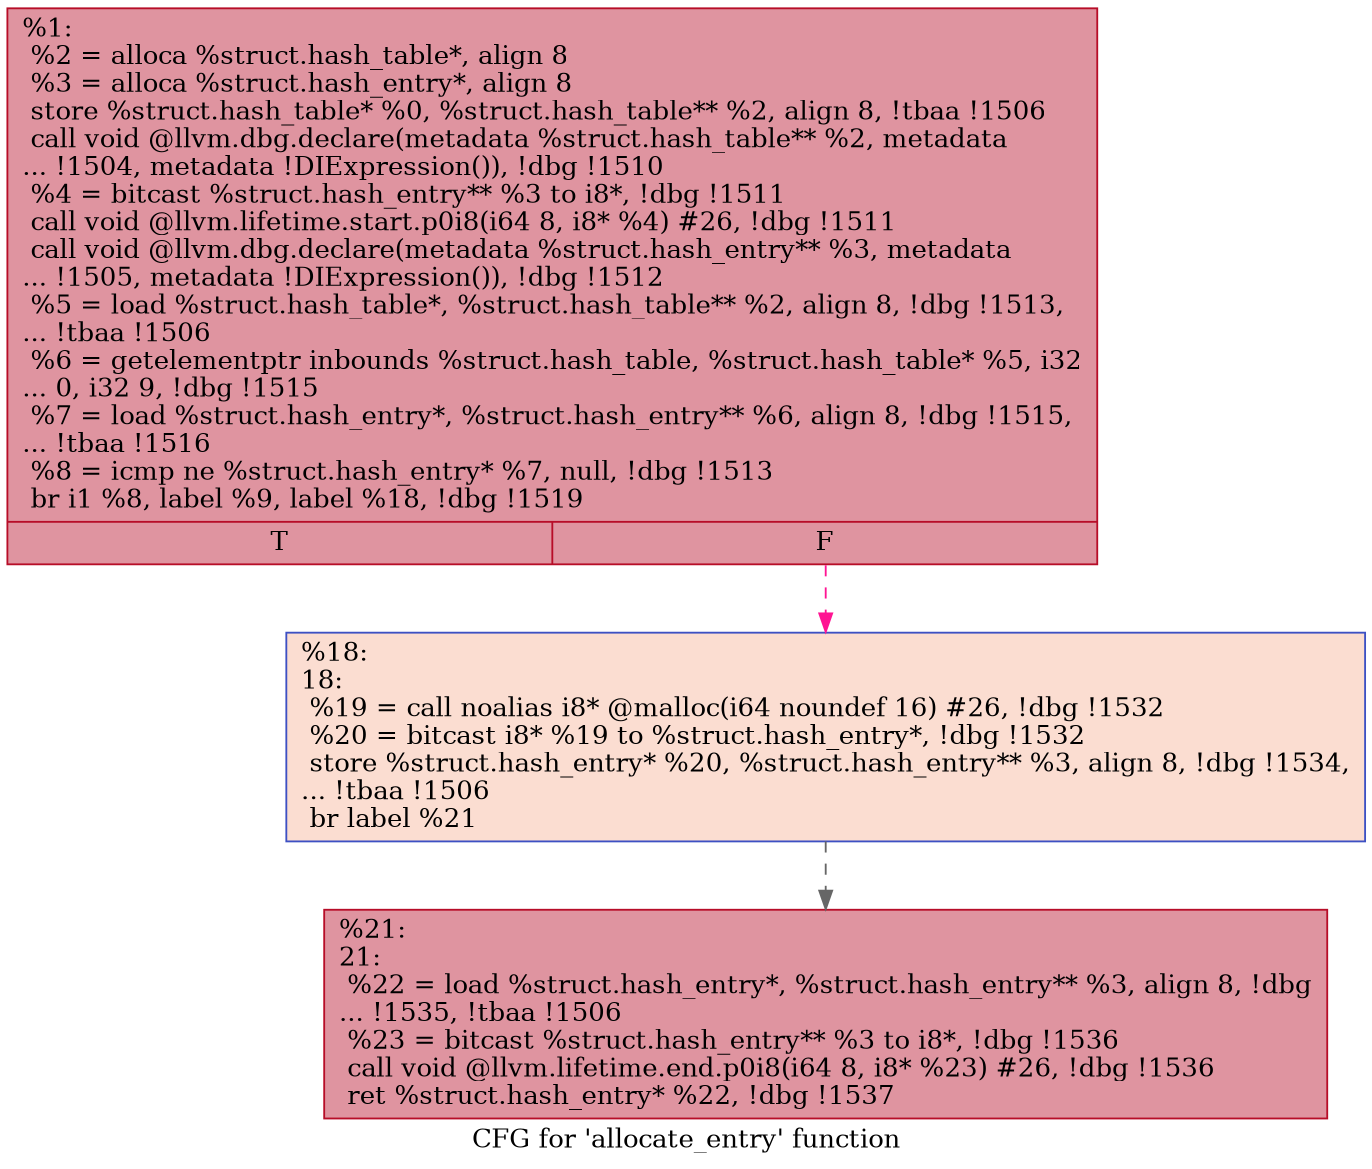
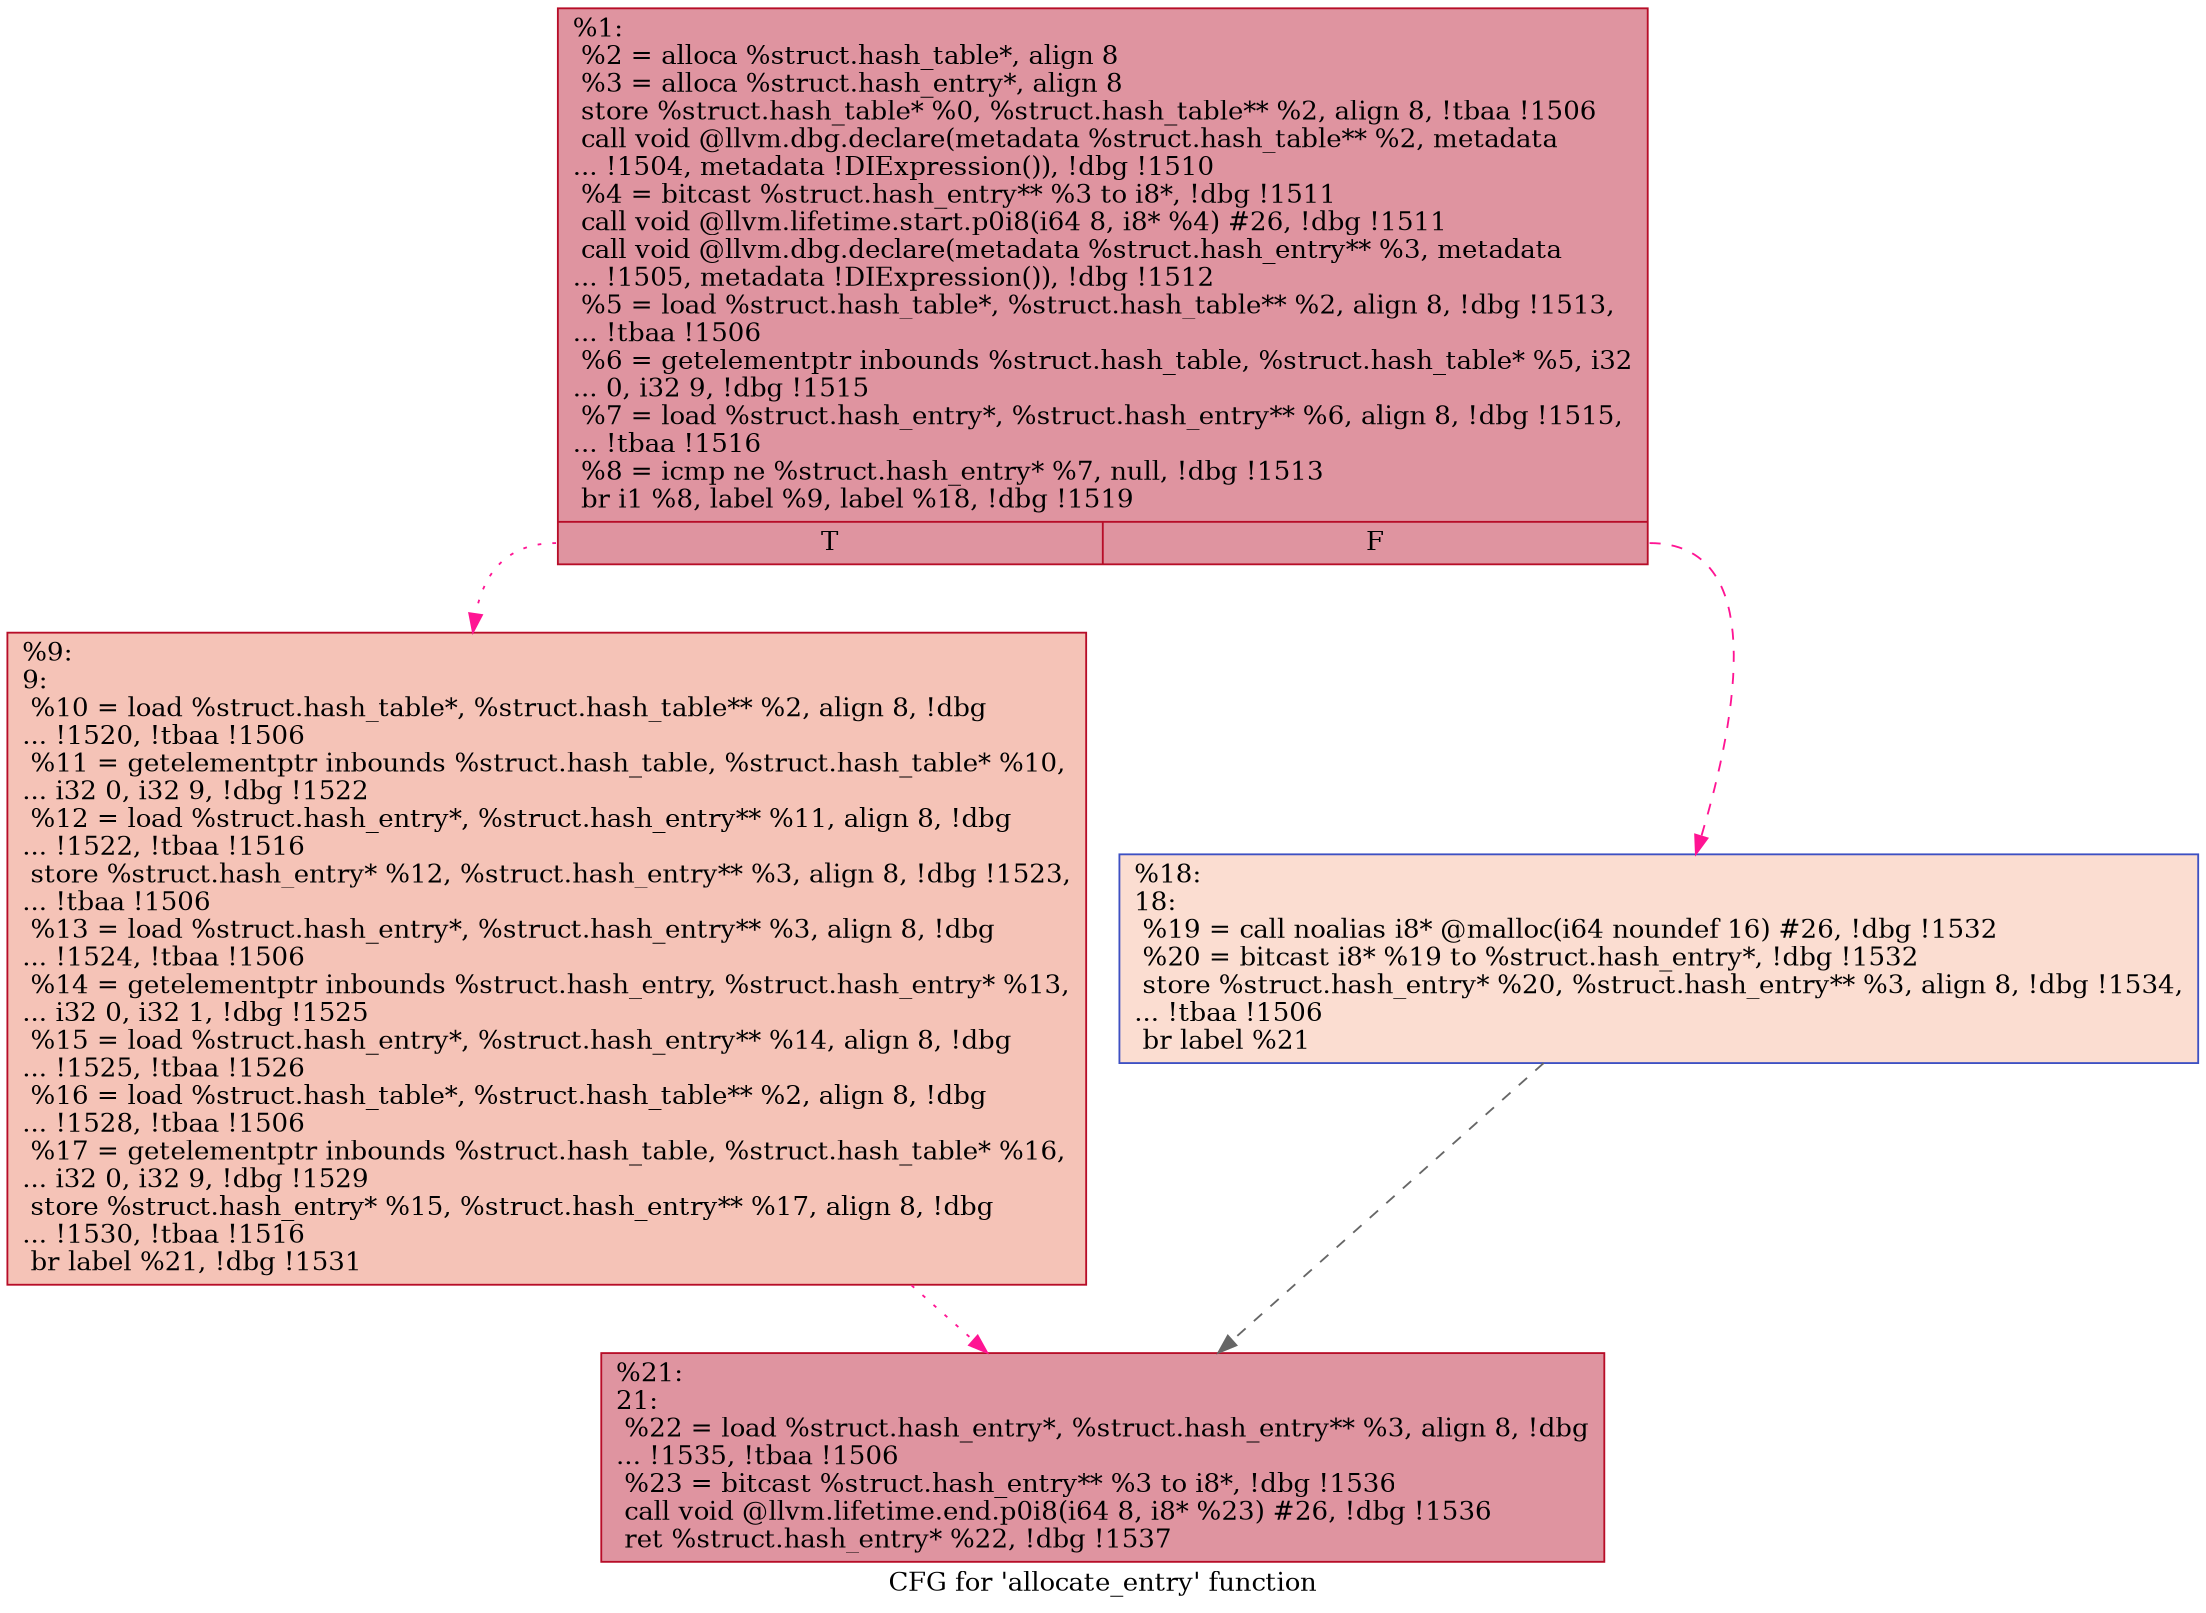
none -> (547, 959)
